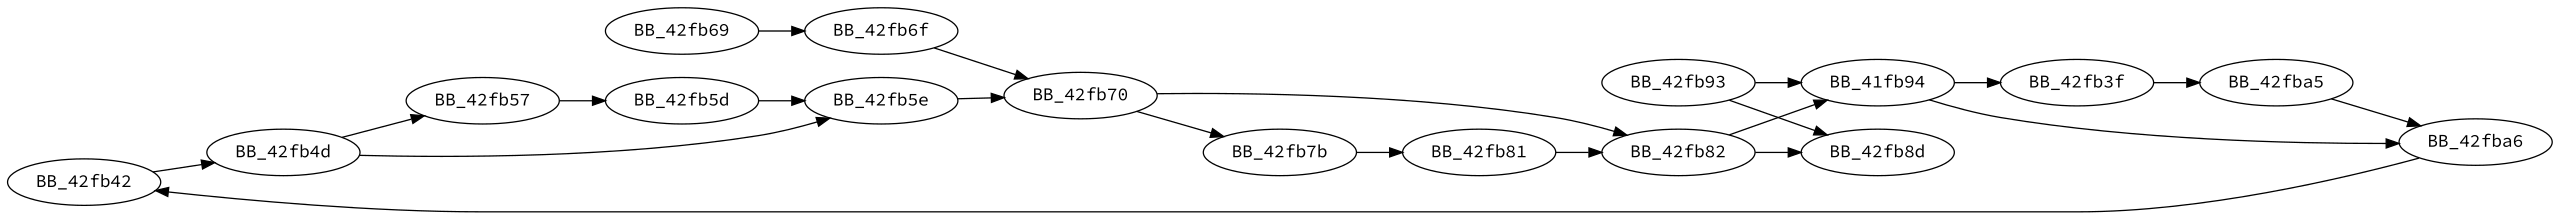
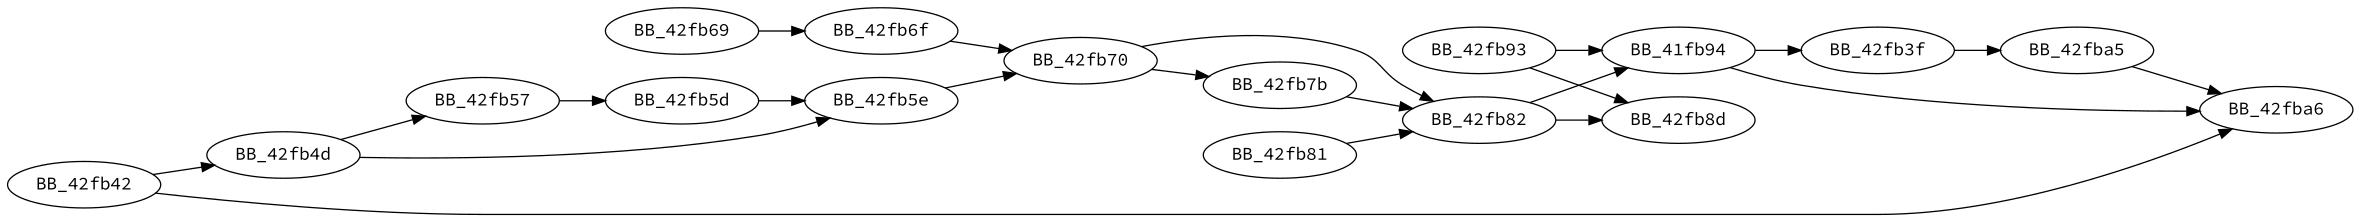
(1373, 152) -> (1373, 102)
(1296, 212) -> (1193, 214)
